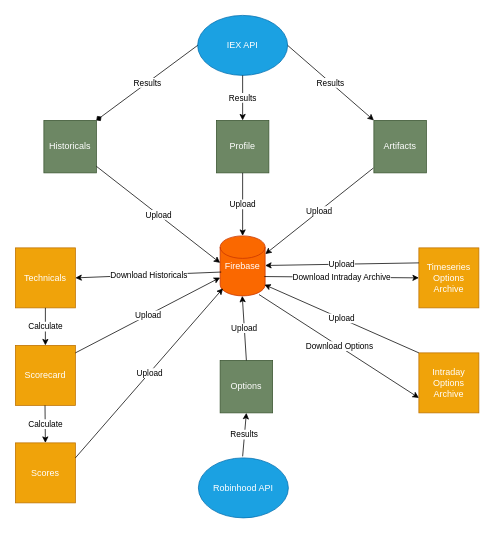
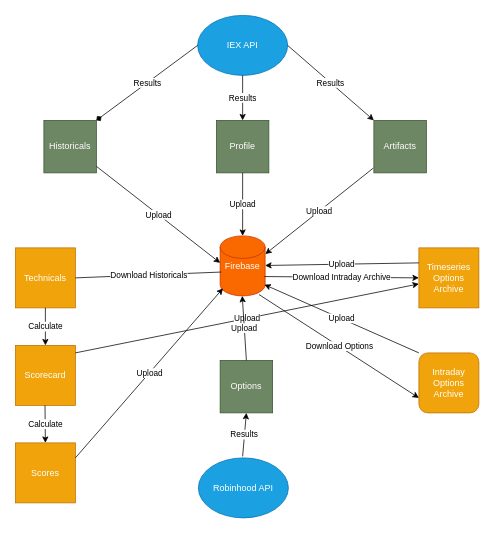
(82, 278) -> (79, 278)
(146, 316) -> (245, 319)
(449, 383) -> (449, 383)
